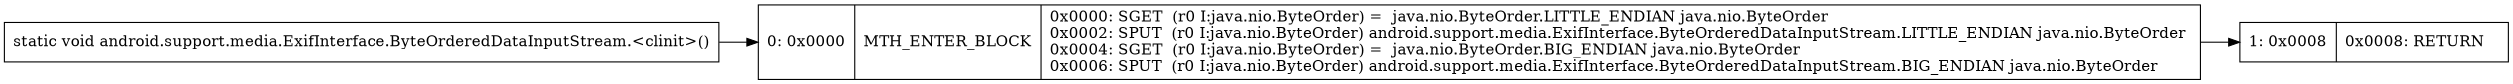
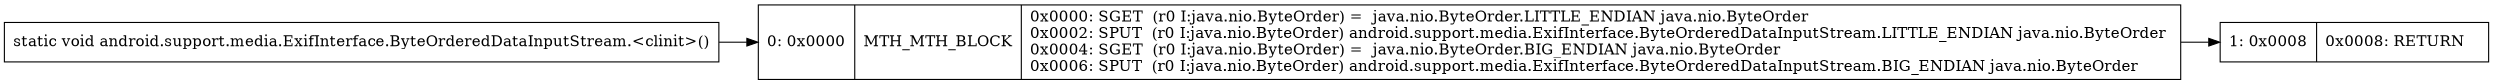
(948, 42) -> (938, 42)
